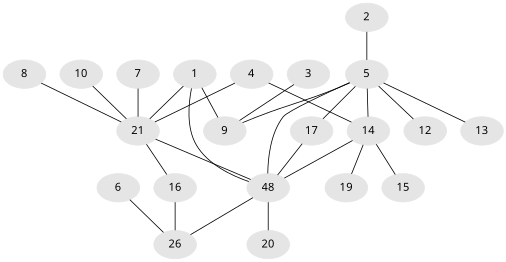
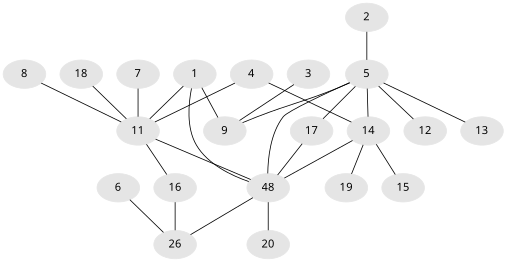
(81, 74) -> (81, 74)
(138, 131) -> (138, 131)
